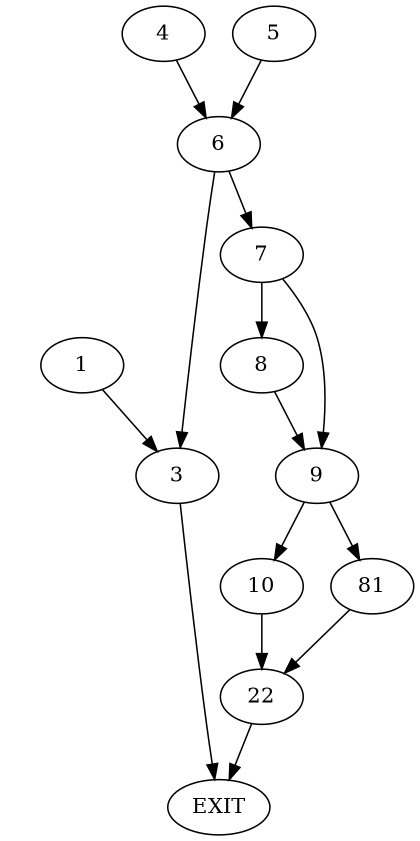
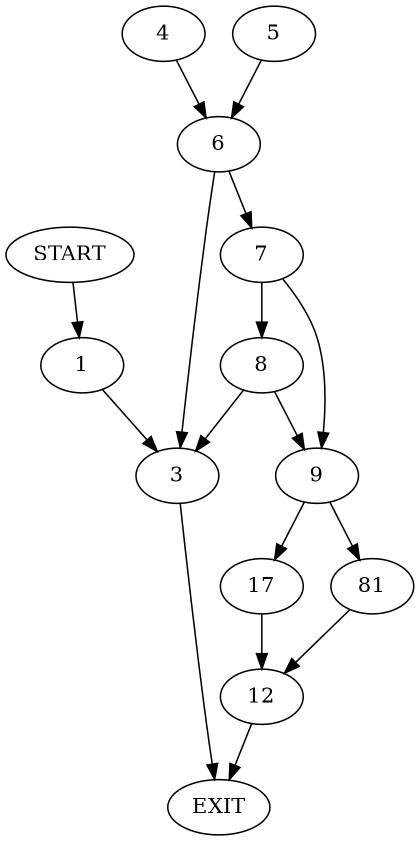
none -> (70, 255)
none -> (224, 414)
(262, 586) -> (262, 586)
(262, 697) -> (262, 697)
